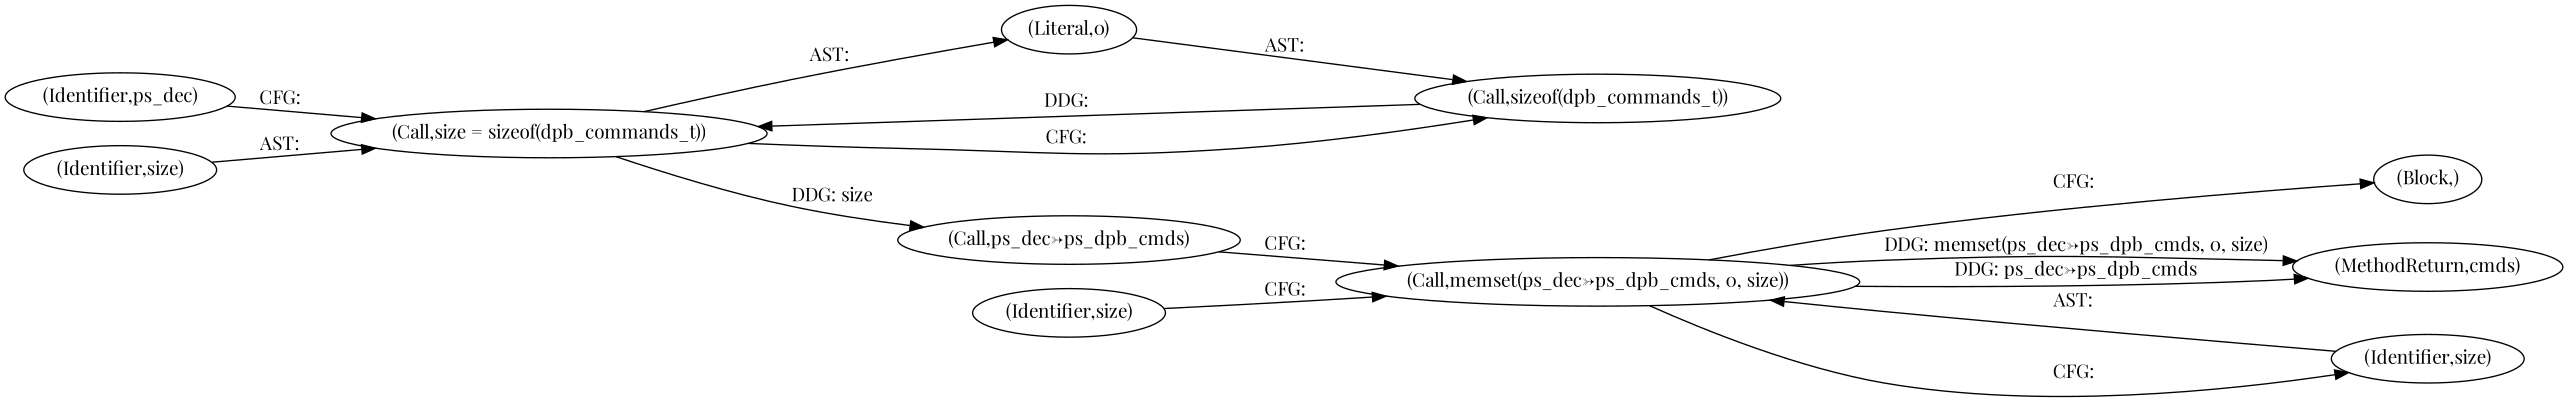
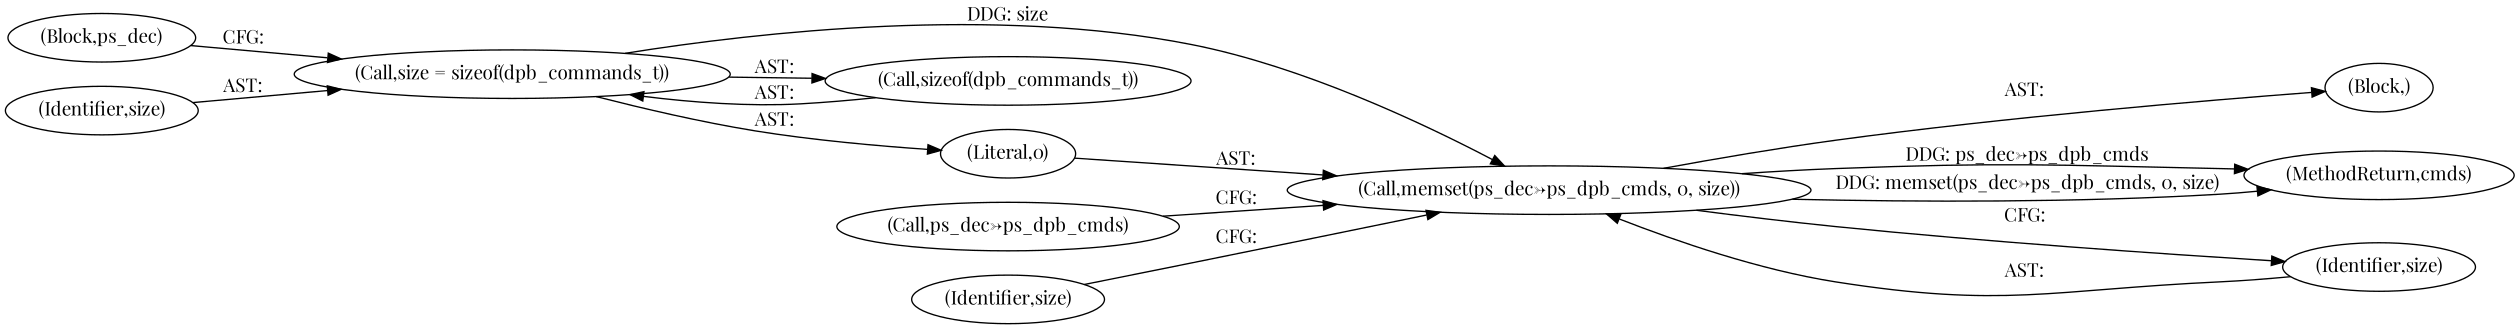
(1293, 59) -> (1199, 167)
(120, 97) -> (102, 38)
(1069, 102) -> (778, 94)
(1069, 138) -> (778, 68)
(2076, 183) -> (2028, 91)
(761, 199) -> (1070, 29)
